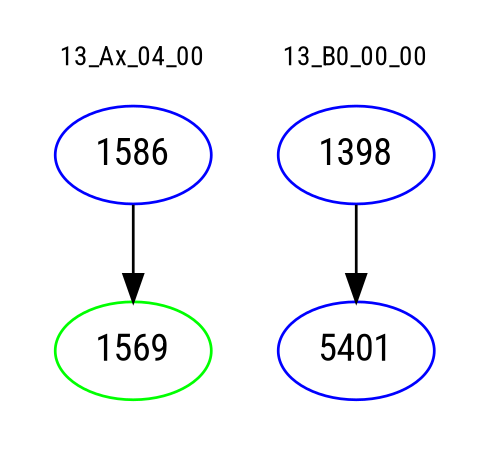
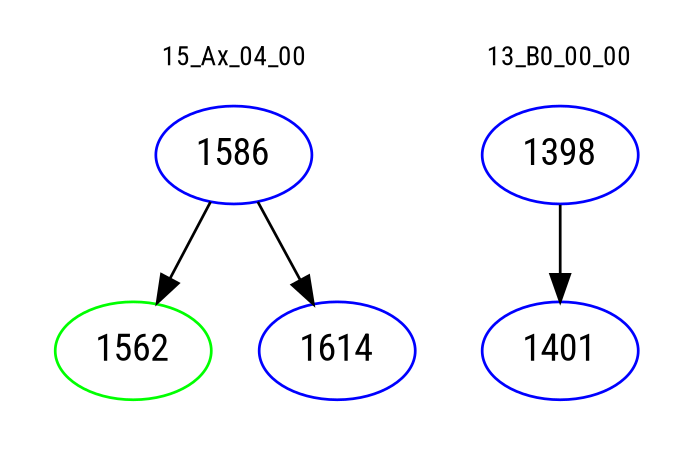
(133, 58) -> (235, 58)
(133, 351) -> (133, 351)
none -> (337, 351)
(356, 351) -> (560, 351)
